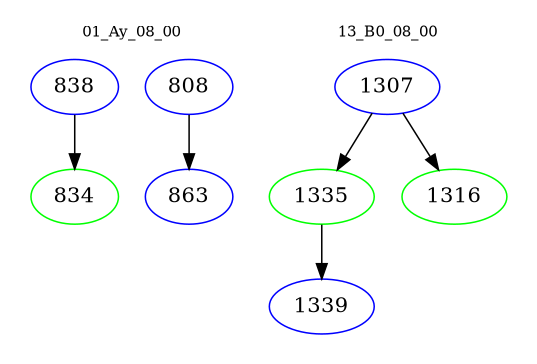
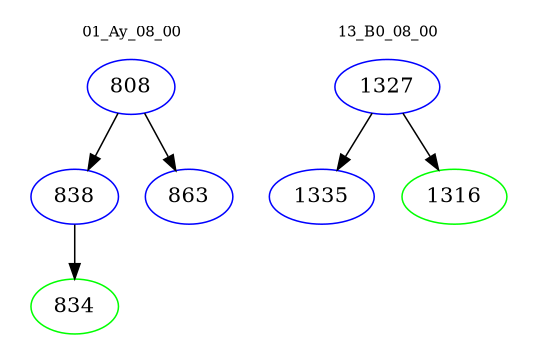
(387, 87) -> (387, 87)
none -> (107, 135)
(322, 197) -> (322, 197)
(322, 307) -> none
